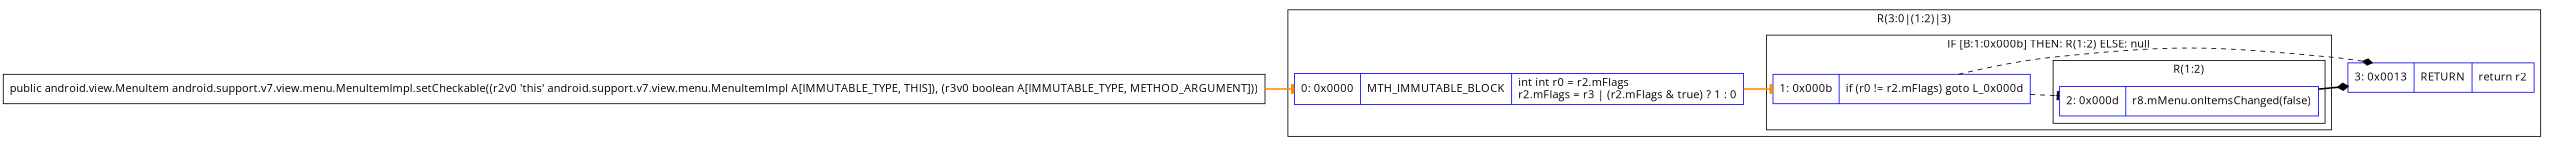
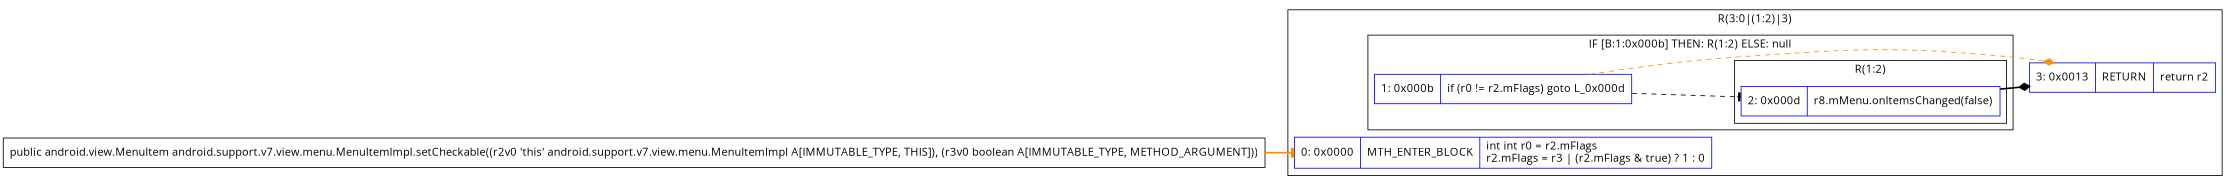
(2160, 49) -> (1817, 52)
(1436, 89) -> (1420, 152)
(1756, 89) -> none
